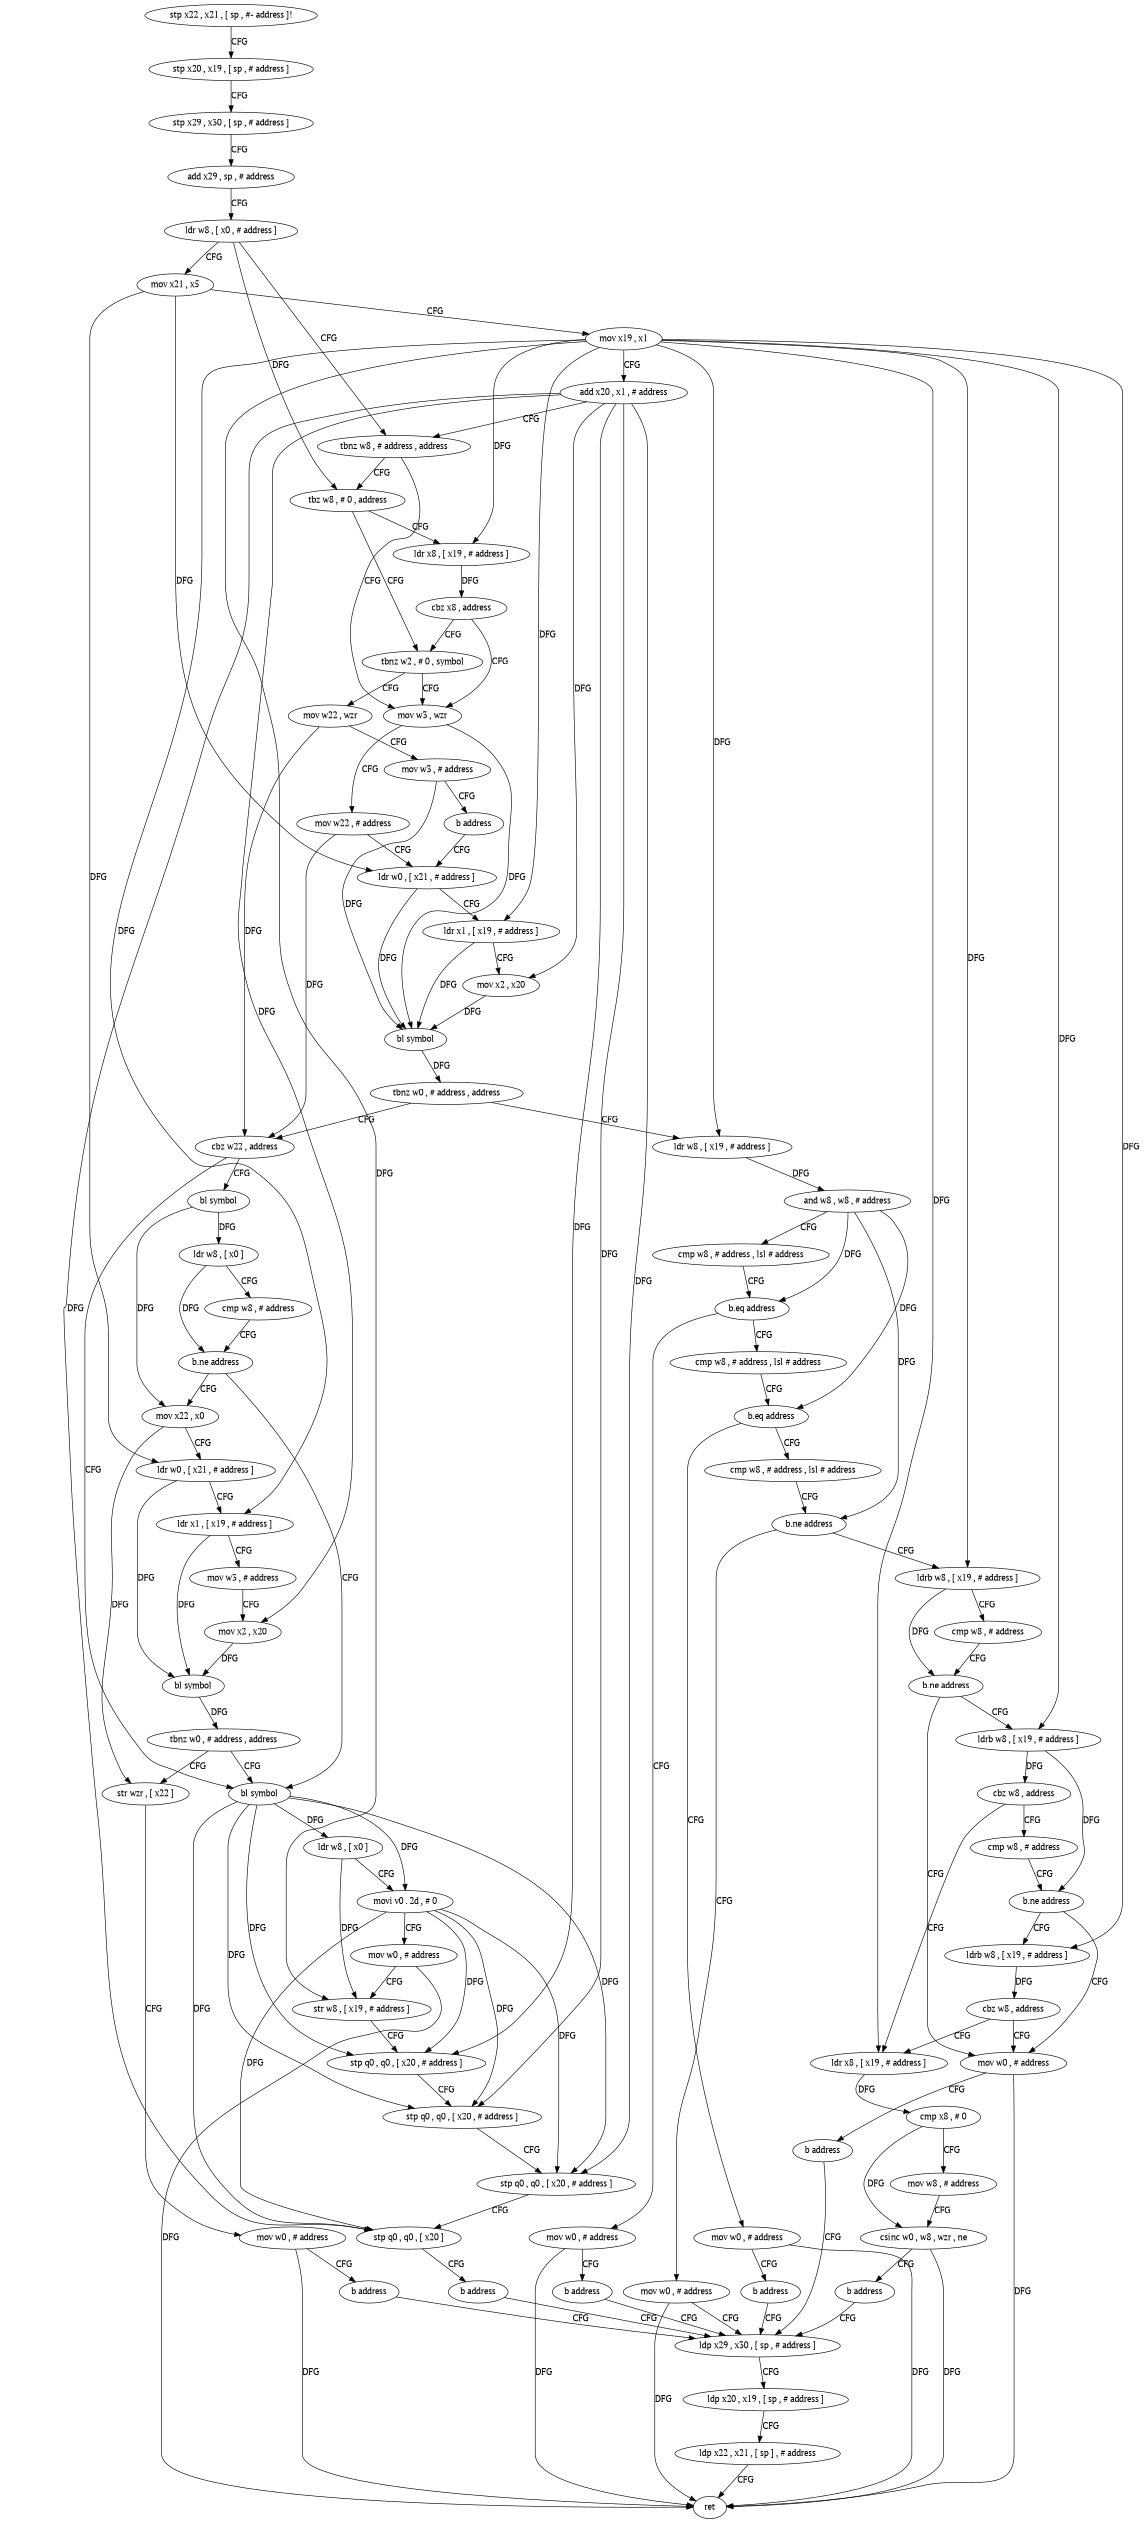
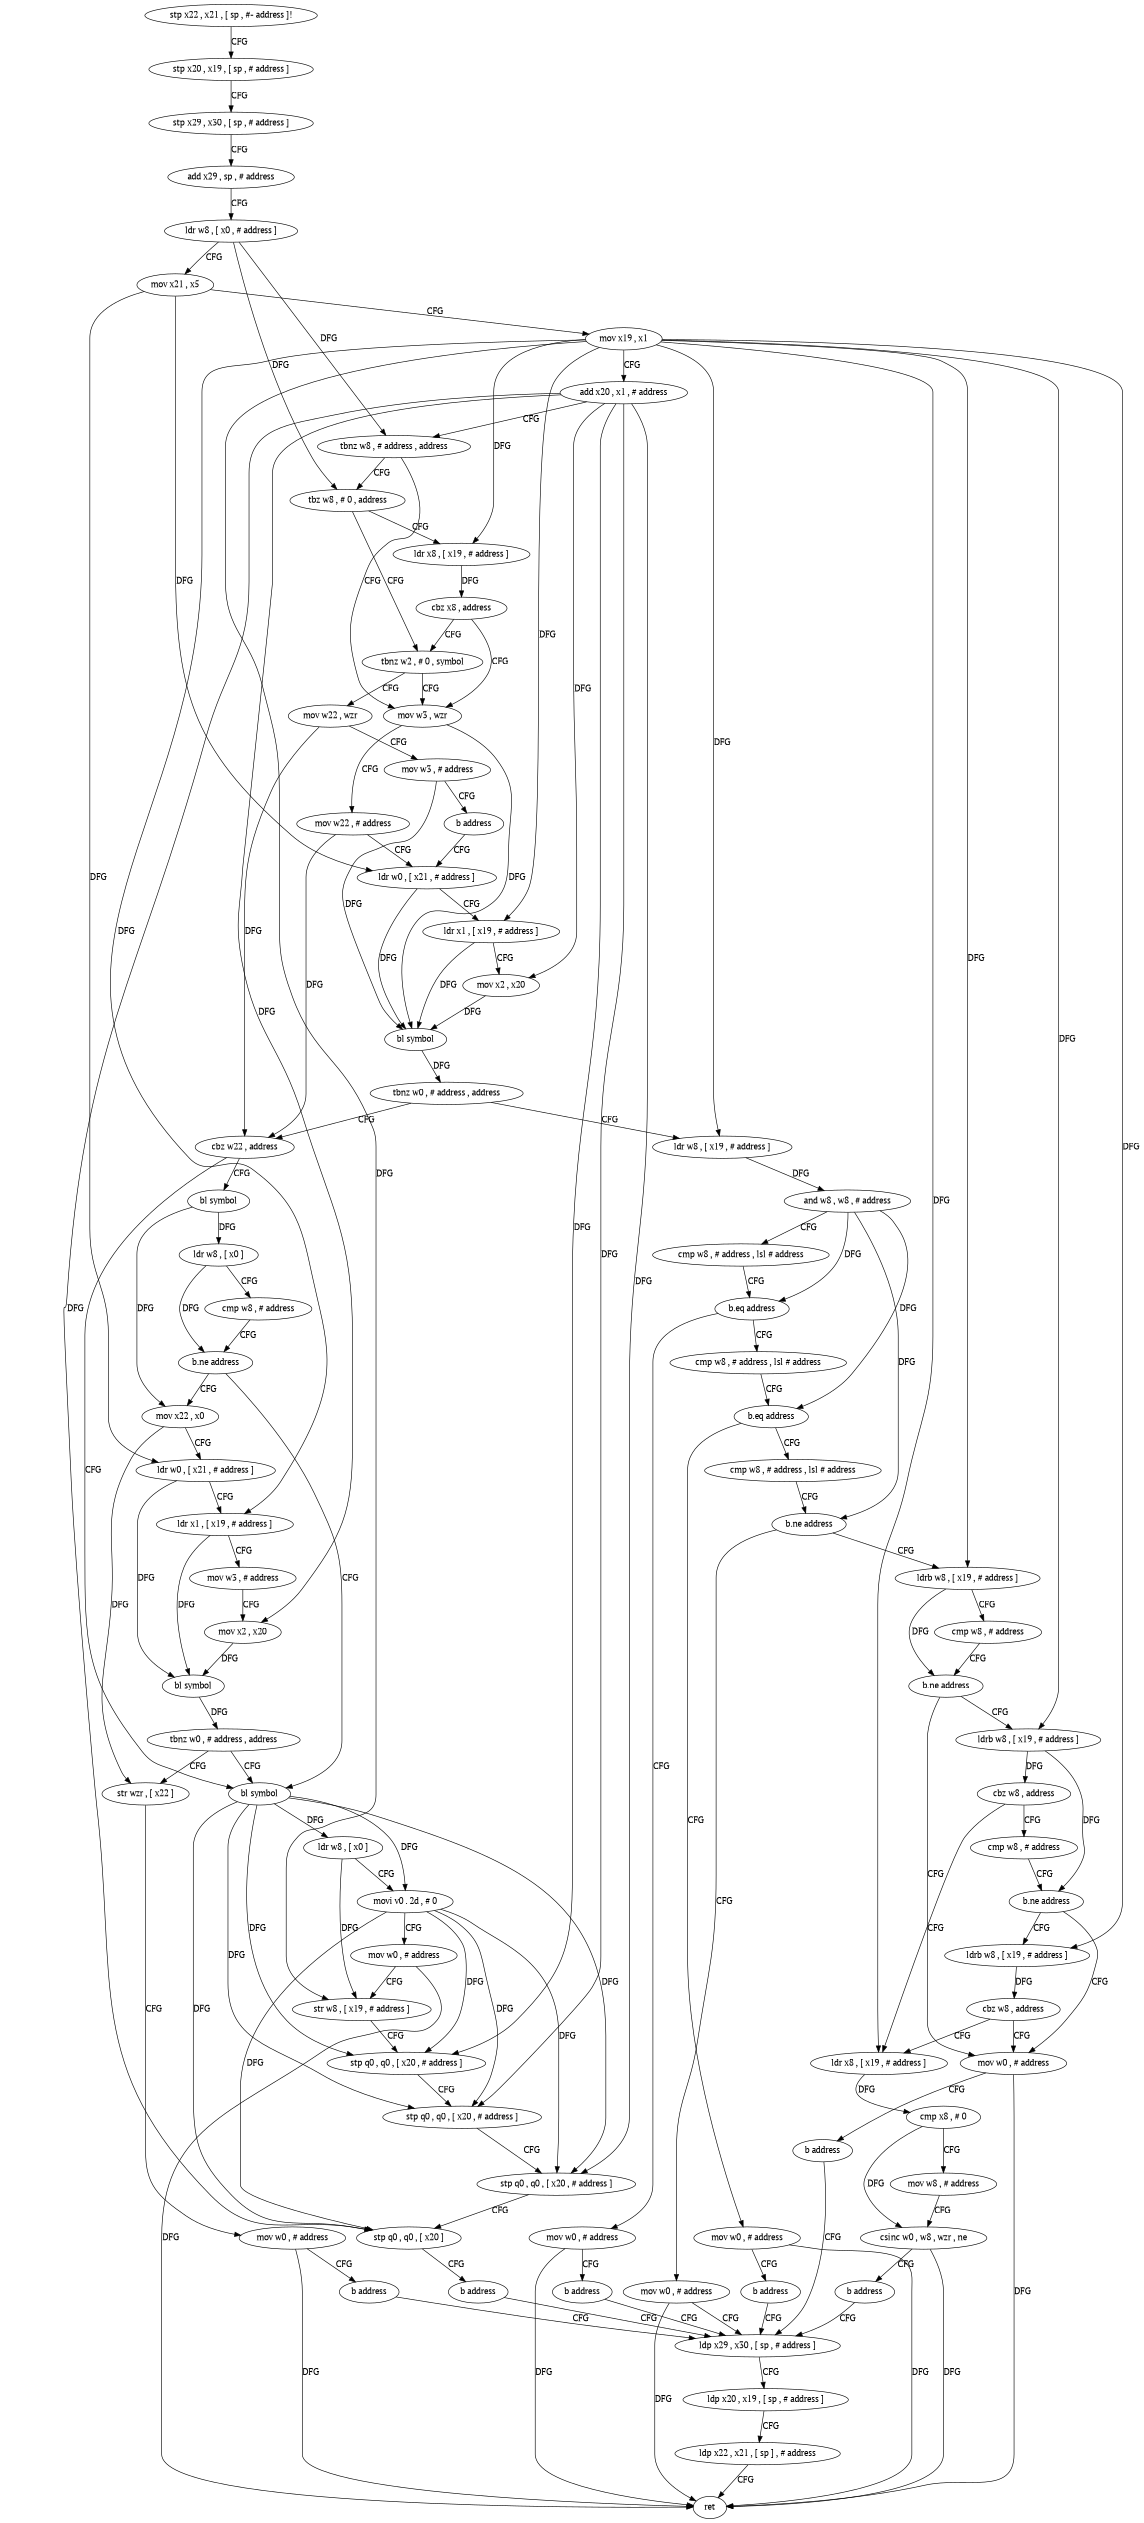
(329, 339) -> (329, 339)
